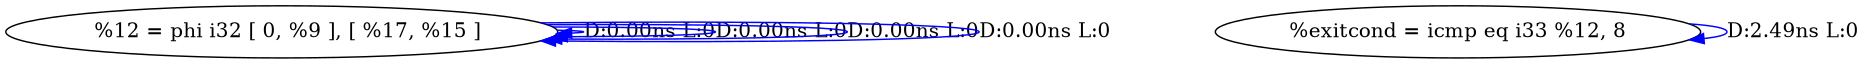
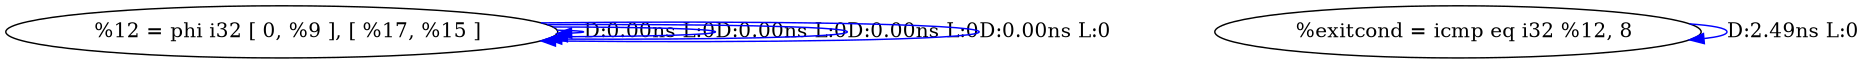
(1458, 32) -> (1458, 32)
